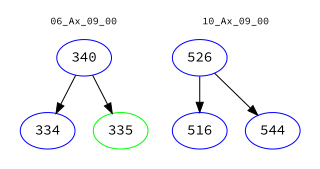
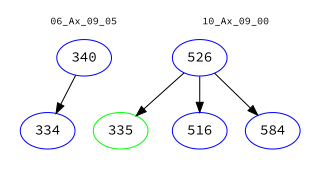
(84, 22) -> (84, 22)
(100, 90) -> (171, 85)
(273, 131) -> (273, 131)
